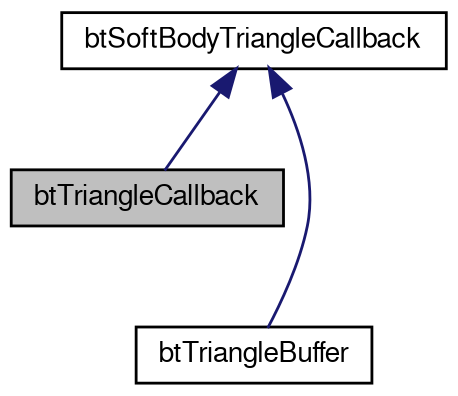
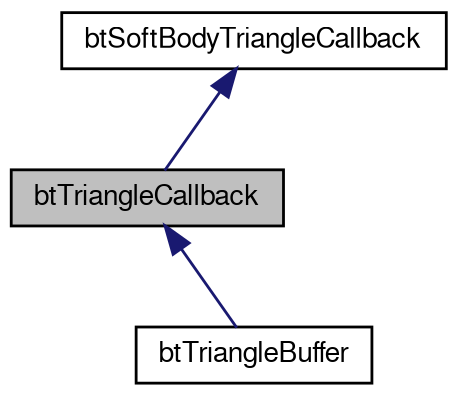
(309, 213) -> (209, 288)
